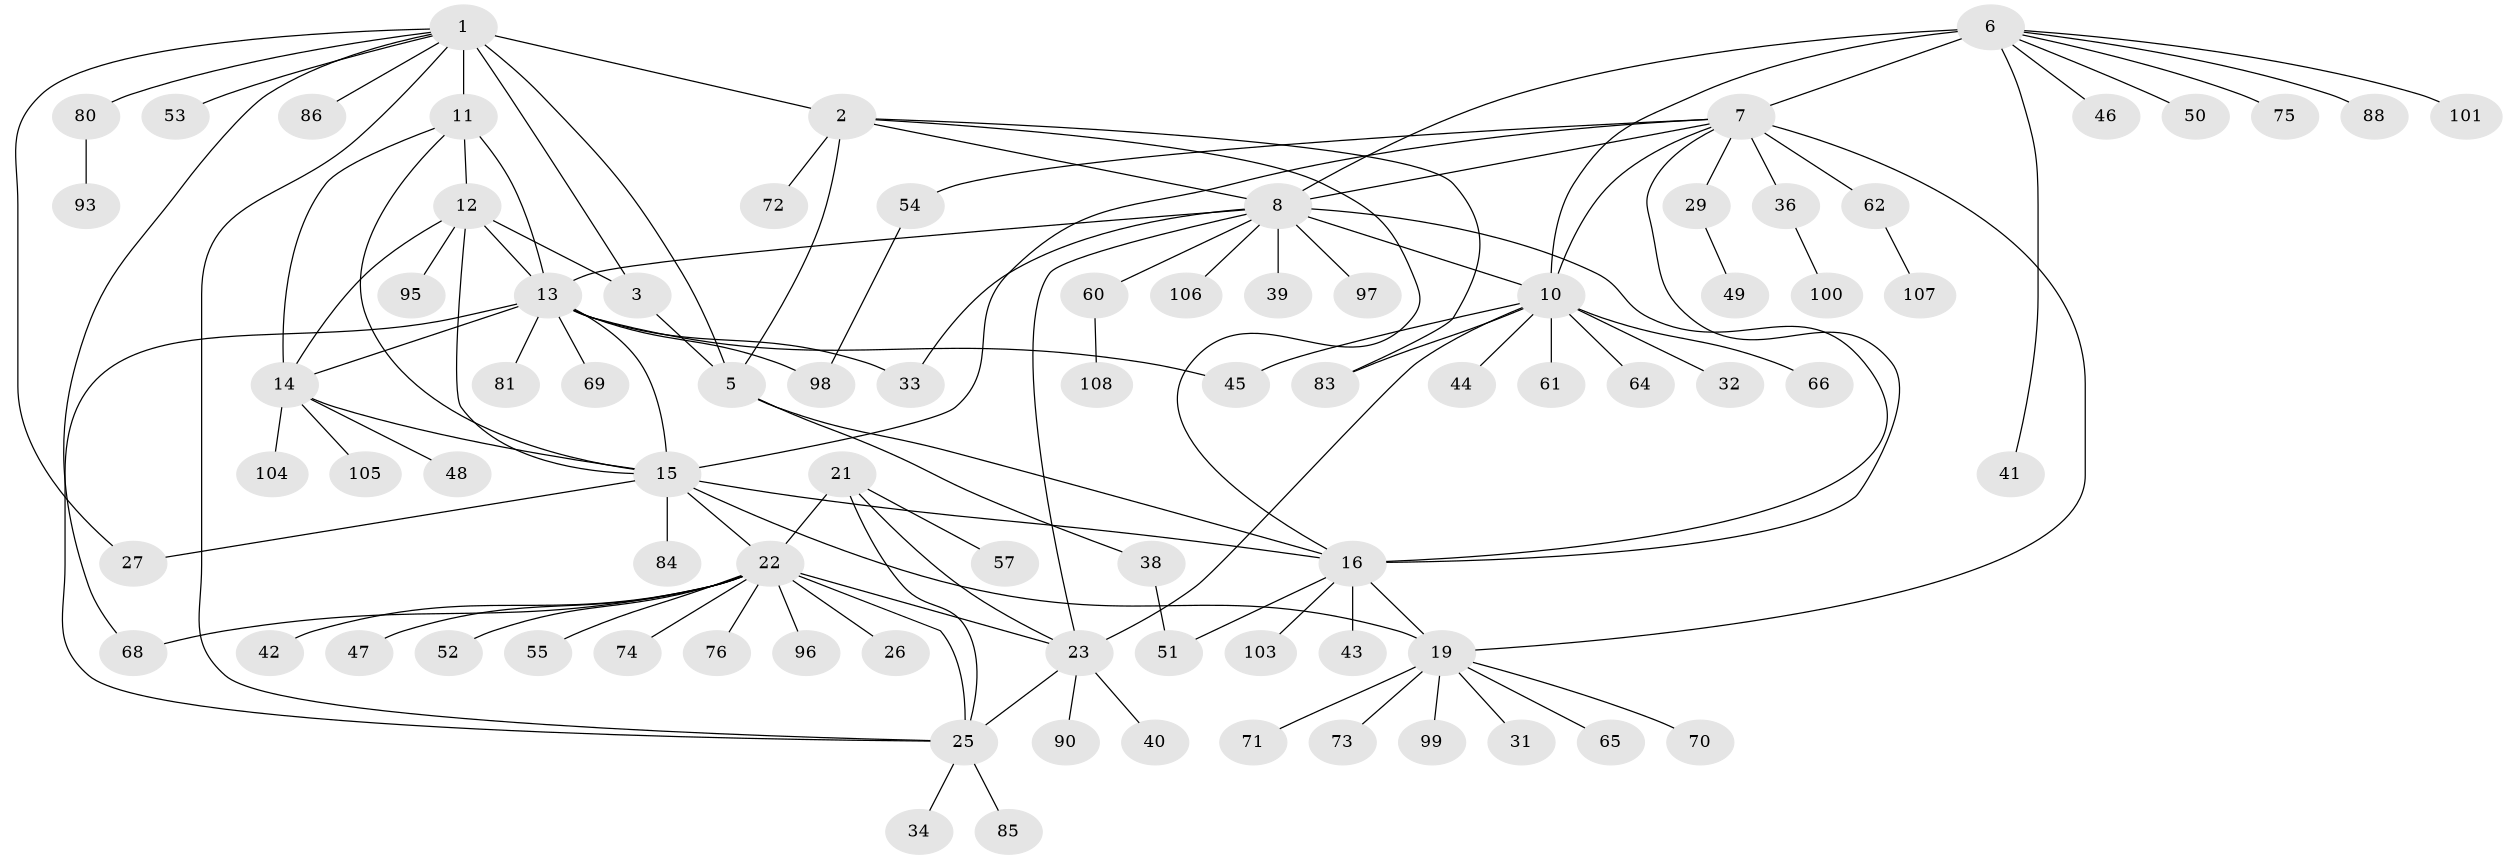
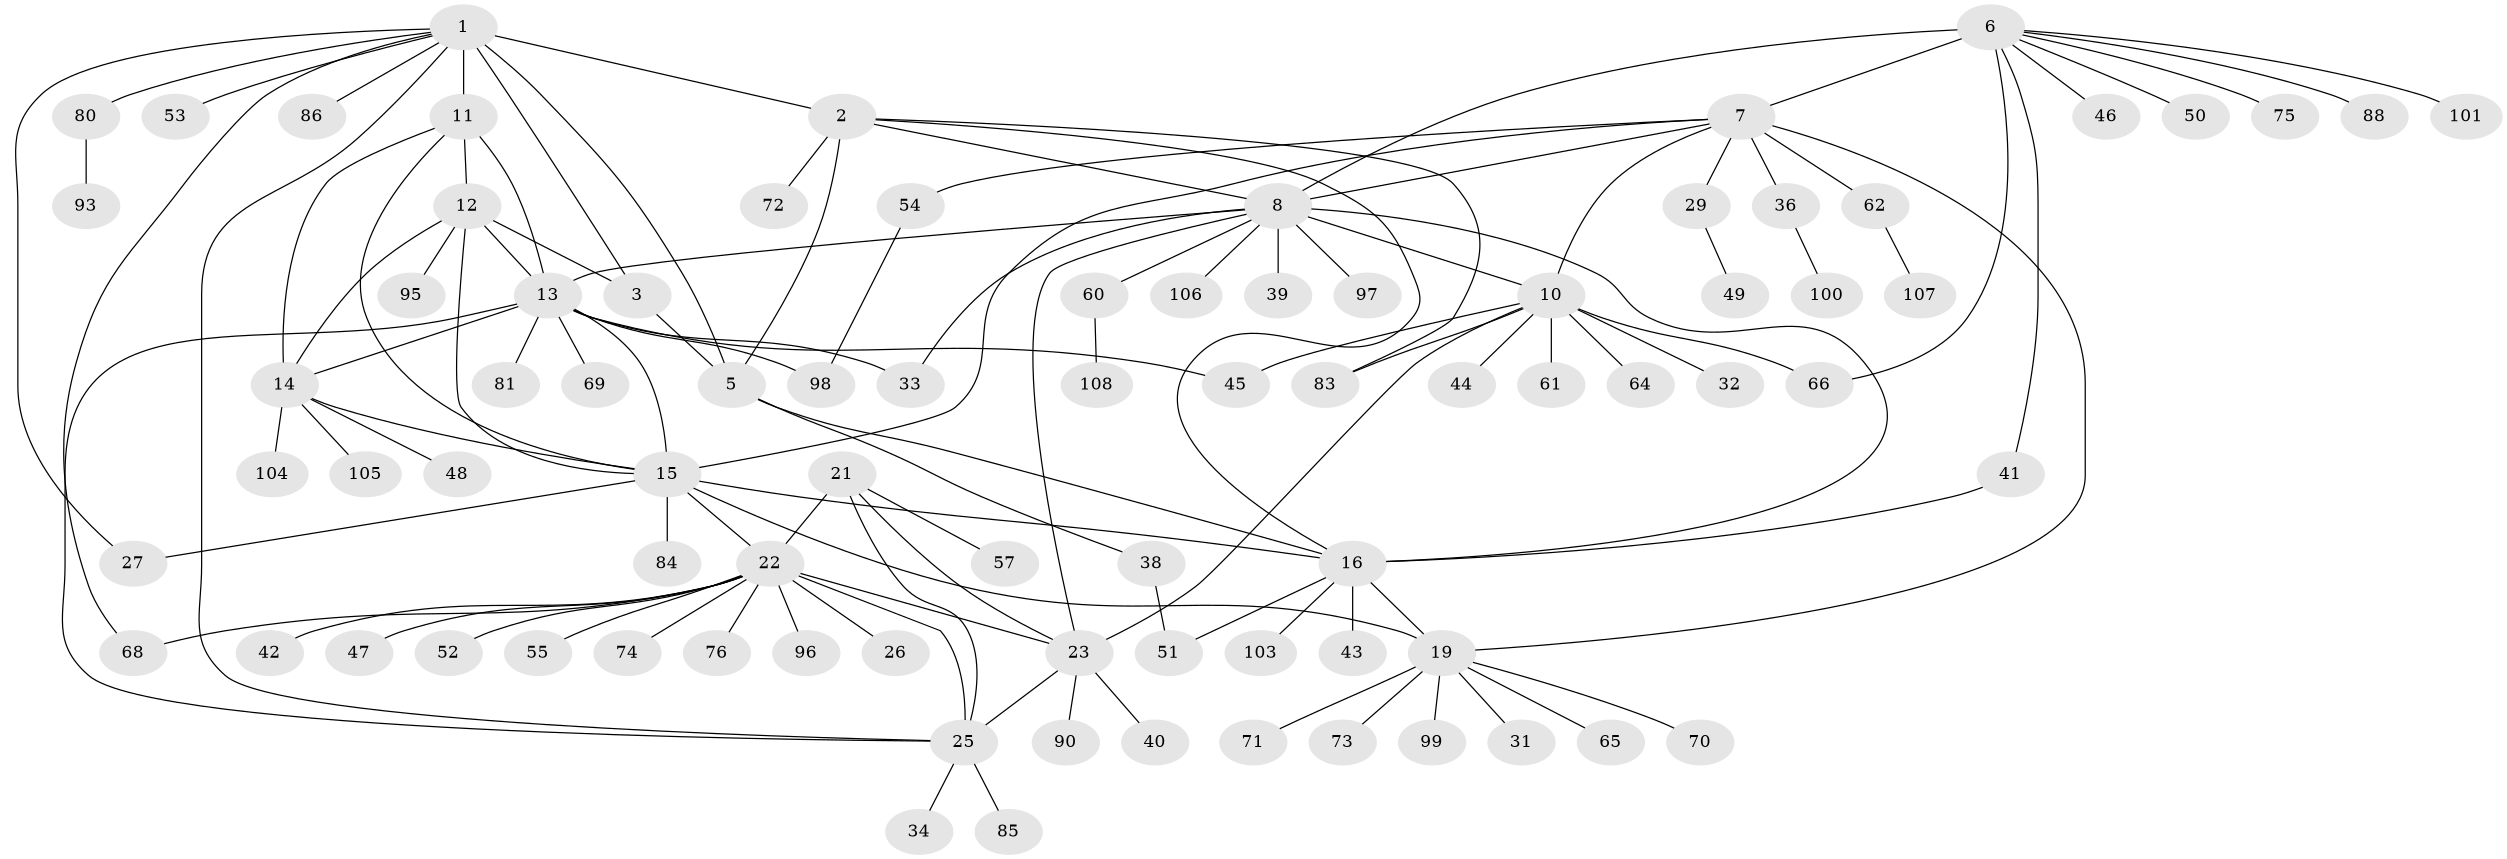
(1706, 90) -> (1997, 253)
(1884, 448) -> (1687, 540)
